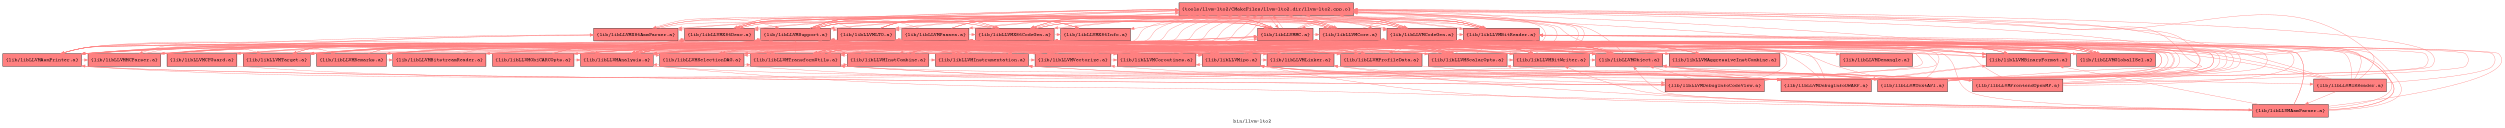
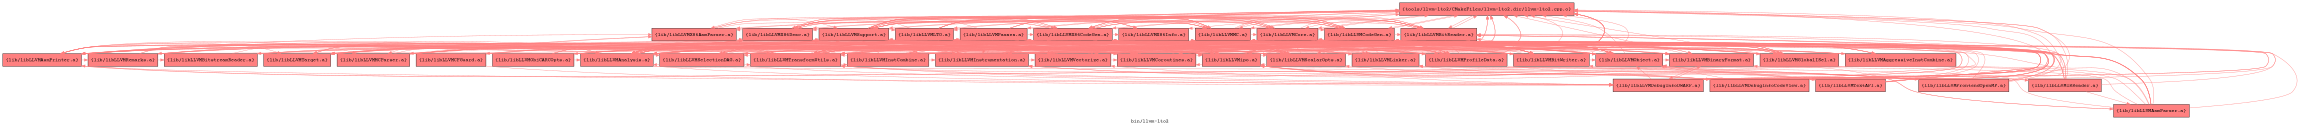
(1064, 48) -> (1083, 44)
(644, 51) -> none
(1876, 60) -> none
